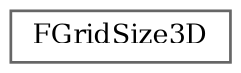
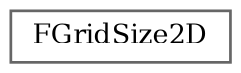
(121, 37) -> (121, 37)
